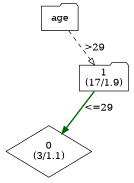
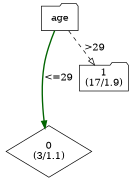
(80, 110) -> (43, 75)
